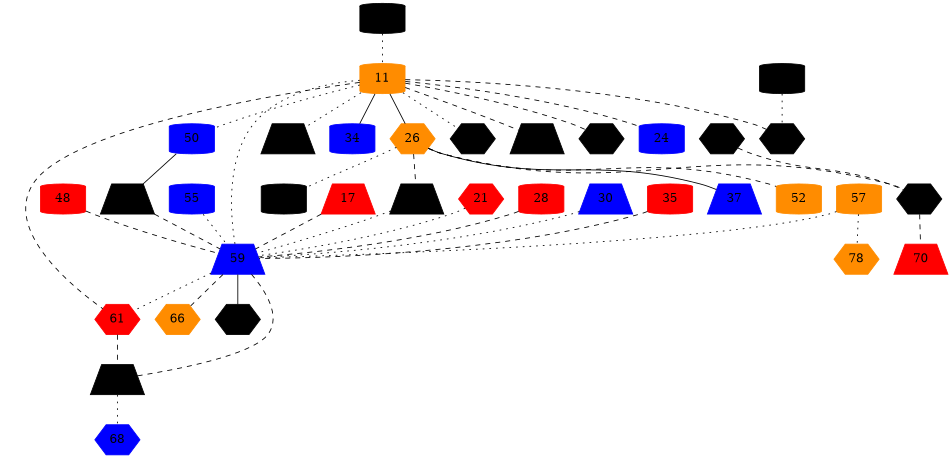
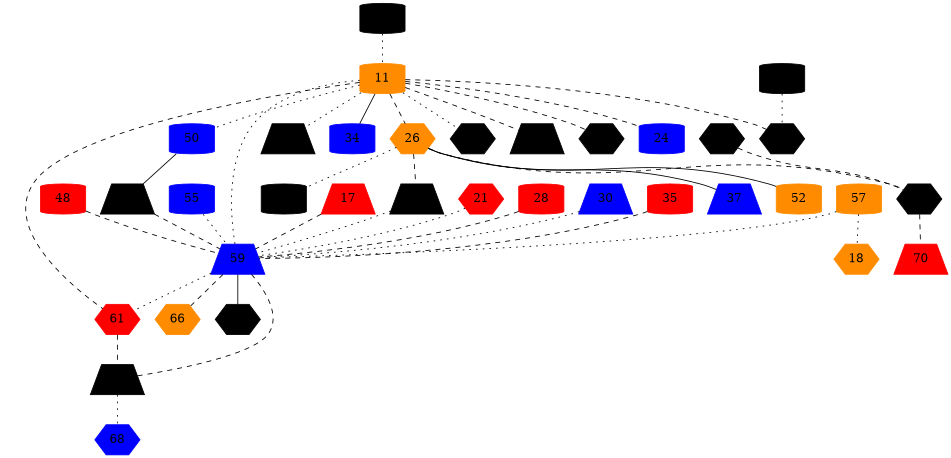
(398, 109) -> (398, 109)
(602, 169) -> (602, 169)
(857, 259) -> (857, 259)
